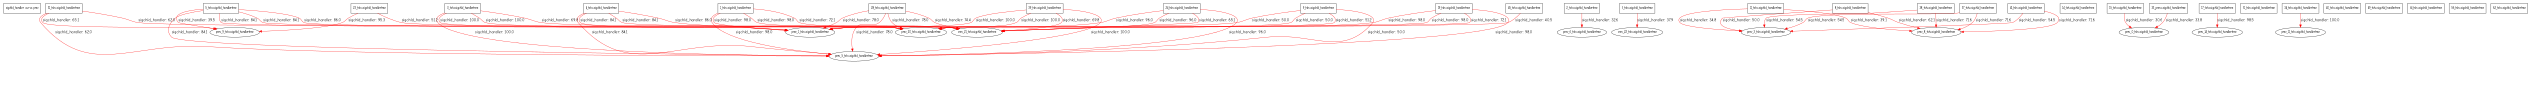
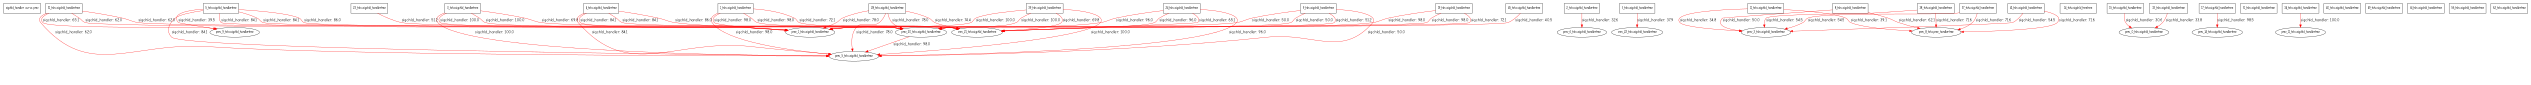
(2078, 8) -> (2078, 8)
(2168, 8) -> (2168, 8)
none -> (427, 27)
(311, 28) -> none
(1936, 32) -> (1936, 32)
(1217, 48) -> (889, 44)
